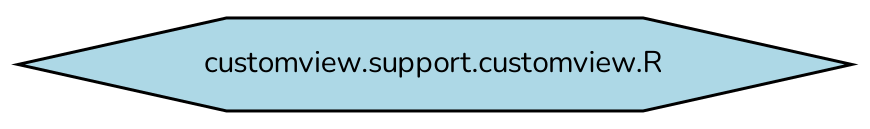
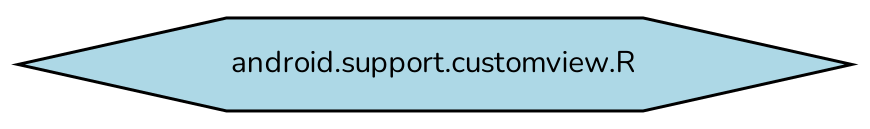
(435, 64) -> (435, 64)
